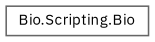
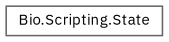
(77, 21) -> (84, 21)
